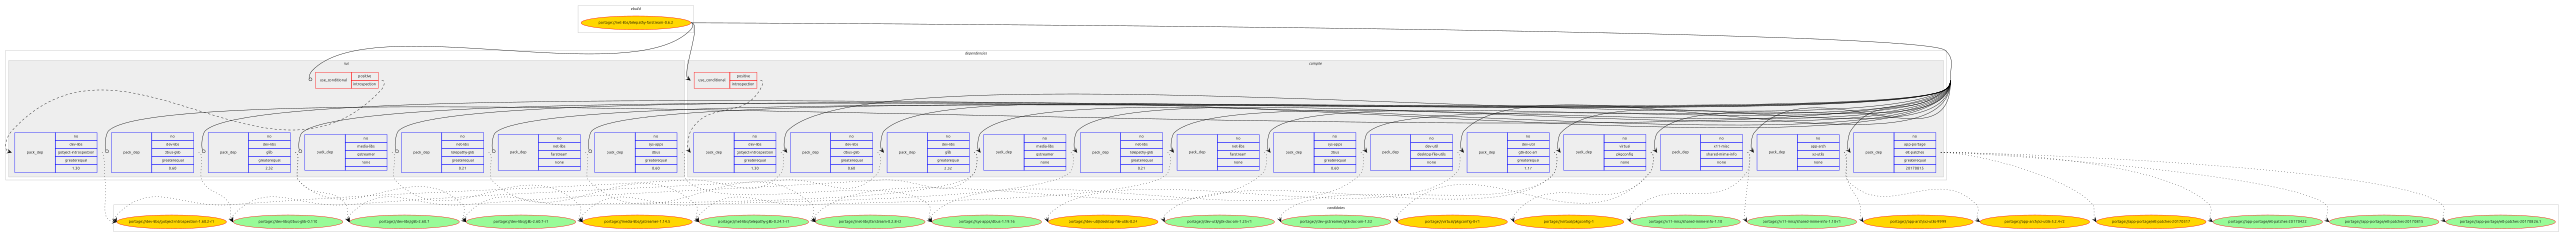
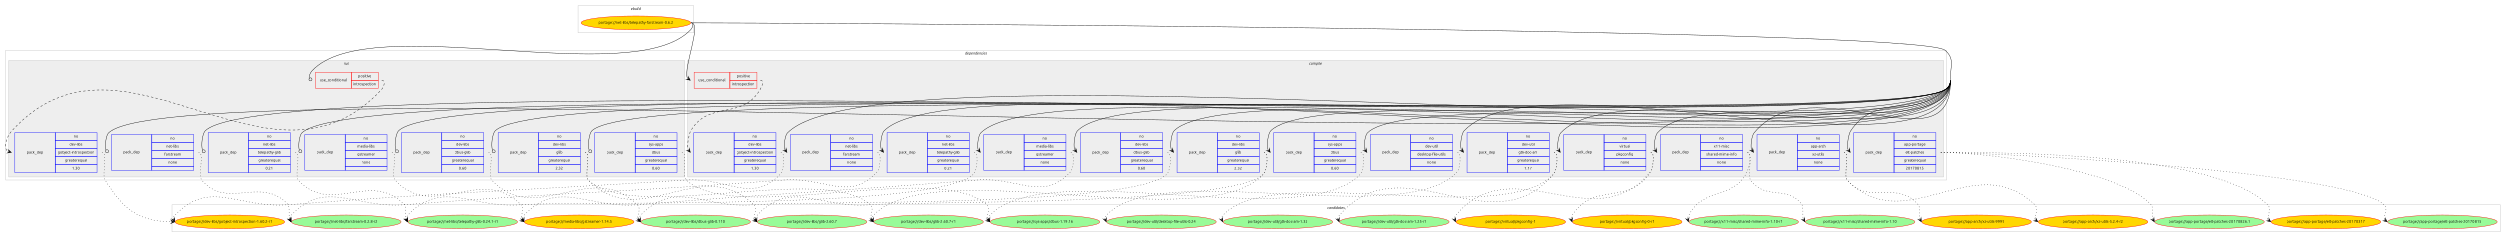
(1103, 222) -> (1161, 222)
(1336, 222) -> (1278, 222)
(2268, 222) -> none
